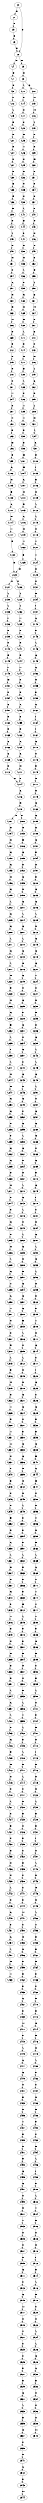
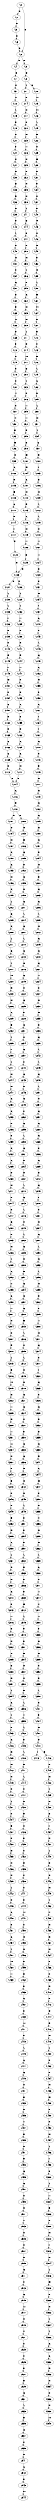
(35, 1764) -> (43, 1752)
